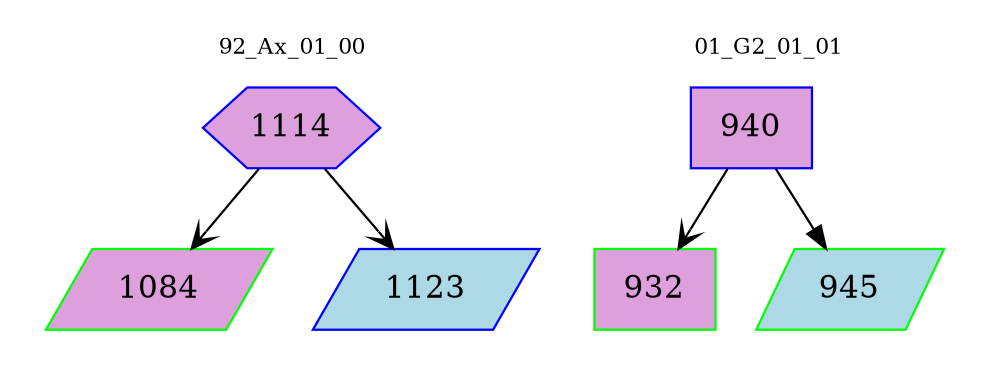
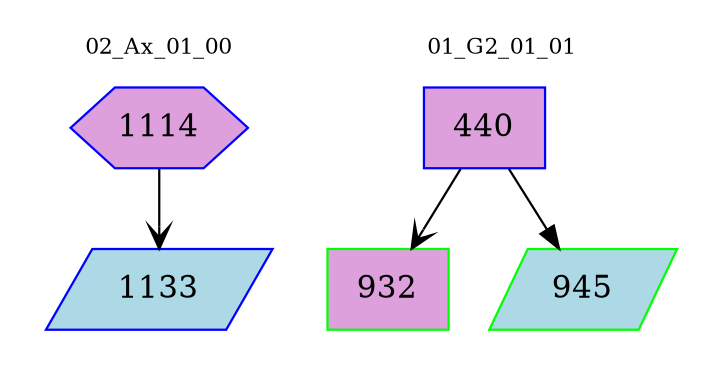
(293, 48) -> (159, 48)
(751, 128) -> (484, 128)
(159, 289) -> none
(426, 289) -> (159, 289)
